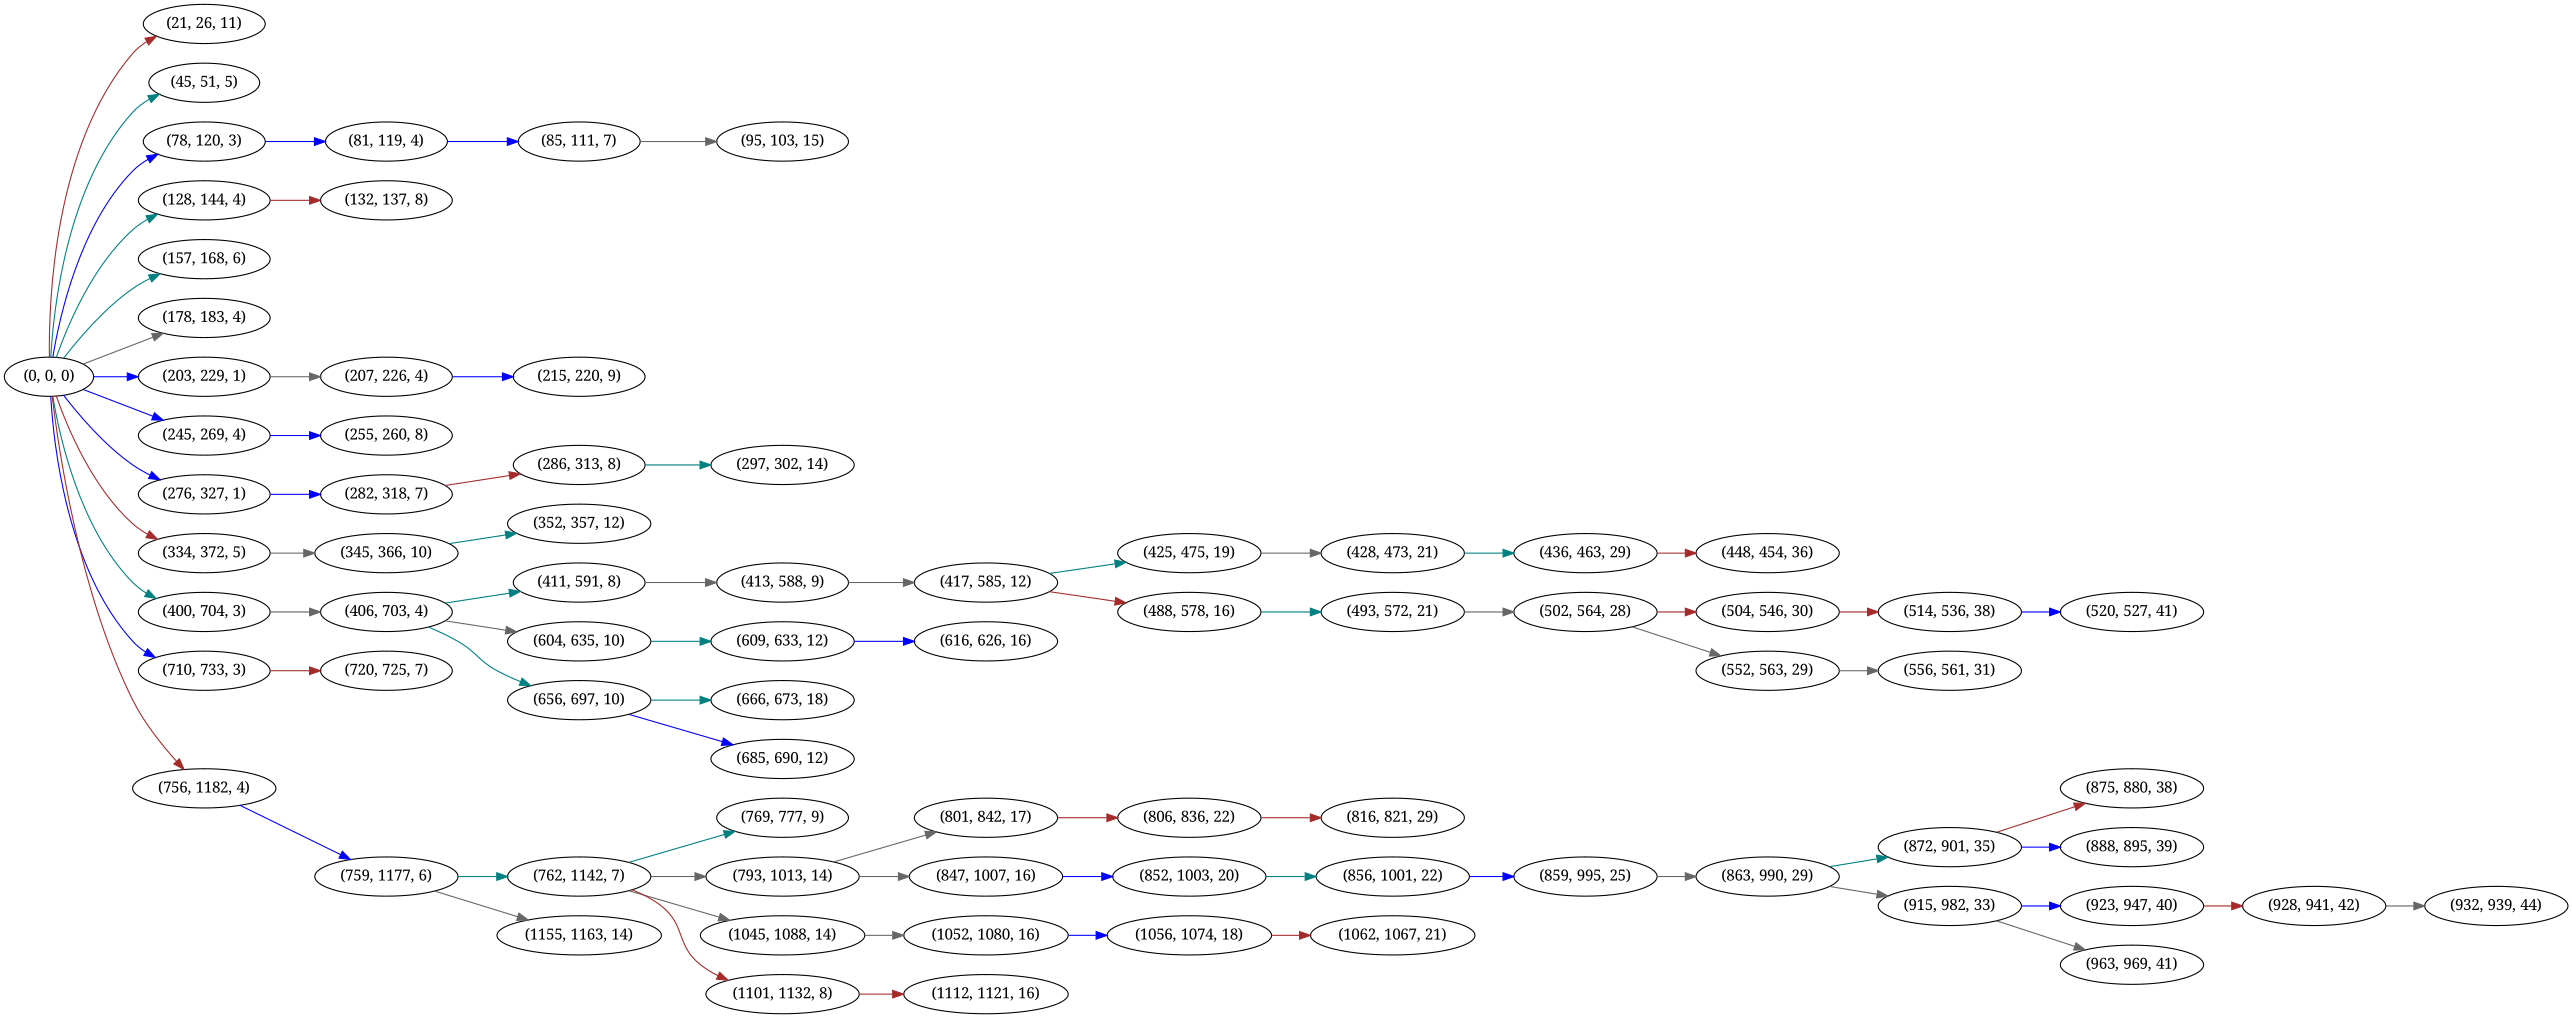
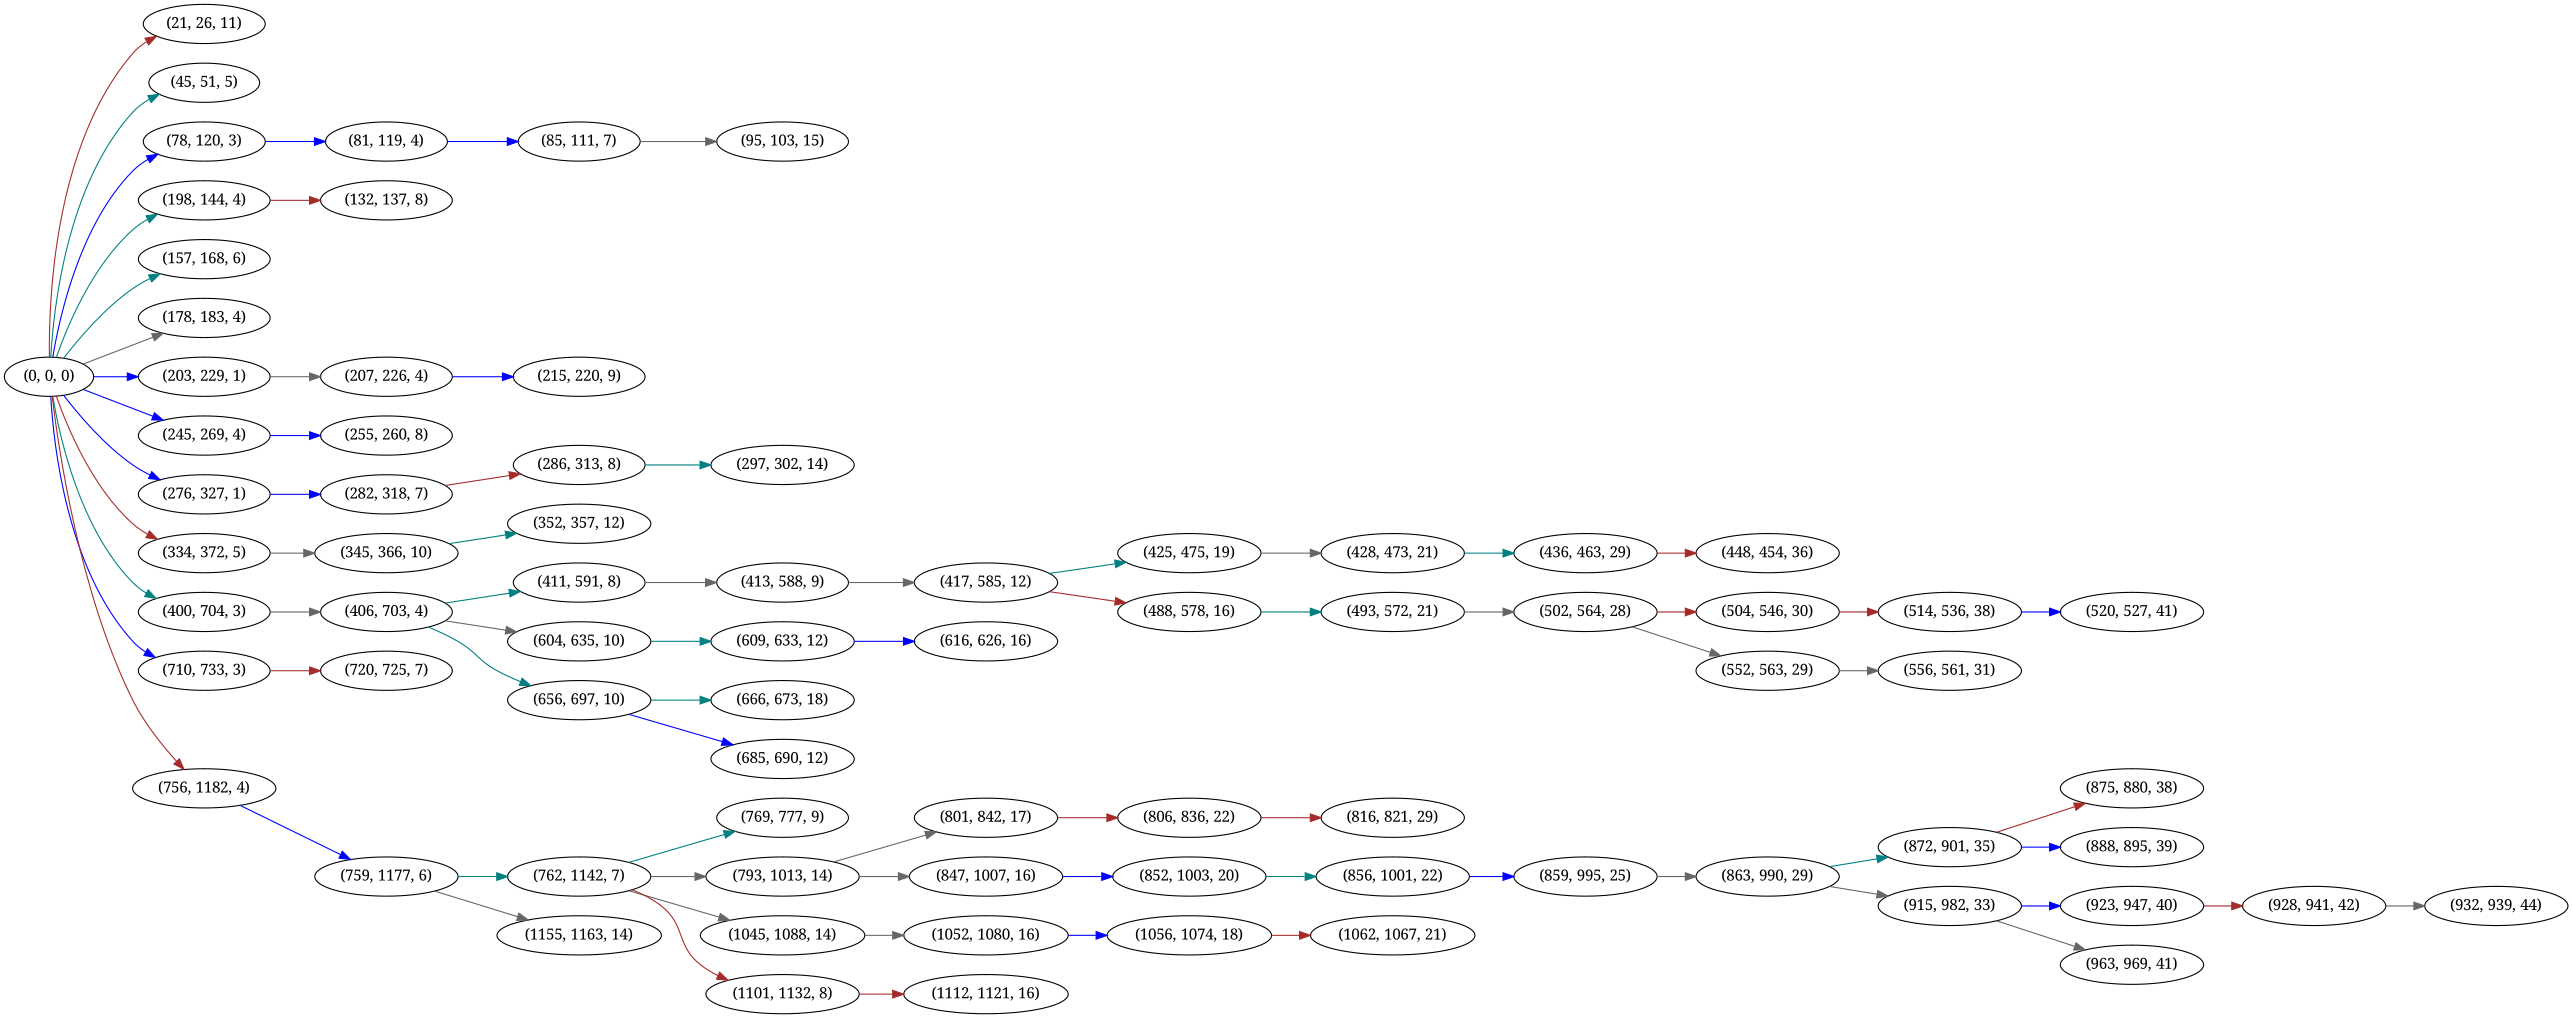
(204, 200) -> (204, 200)
